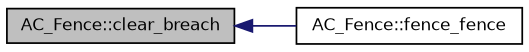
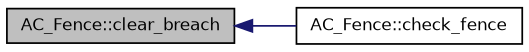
(409, 26) -> (409, 26)
